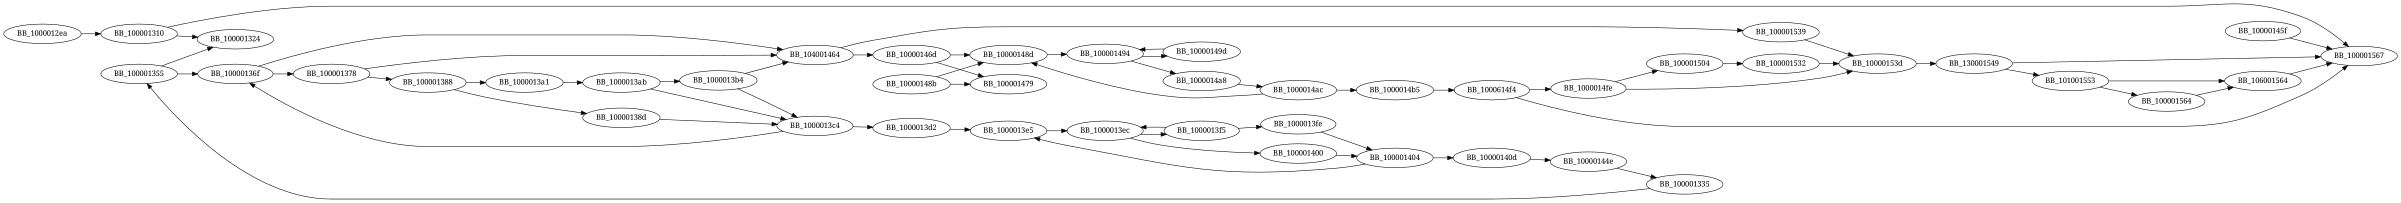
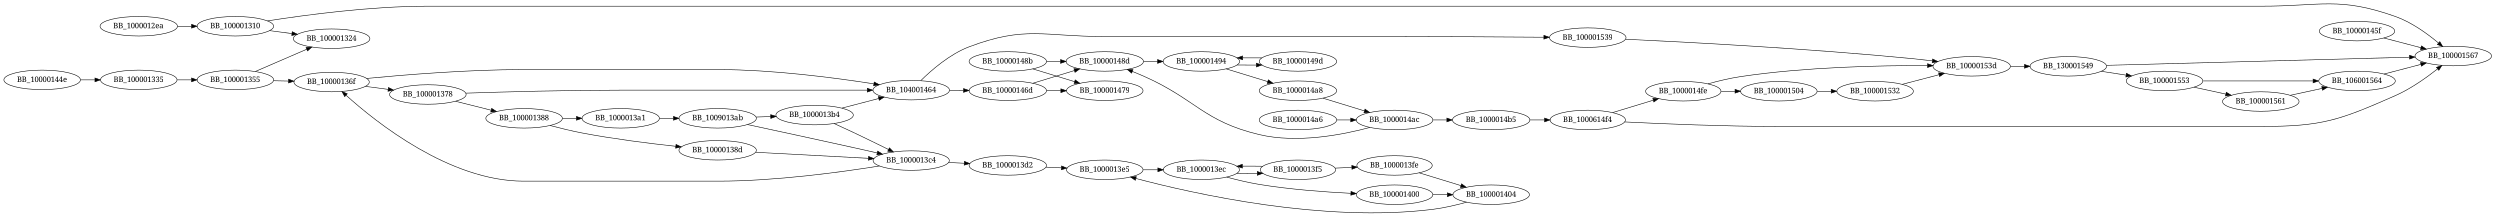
(2070, 81) -> (2165, 81)
(621, 83) -> (718, 118)
(2167, 102) -> (2261, 102)
none -> (1298, 120)
(1492, 158) -> none
